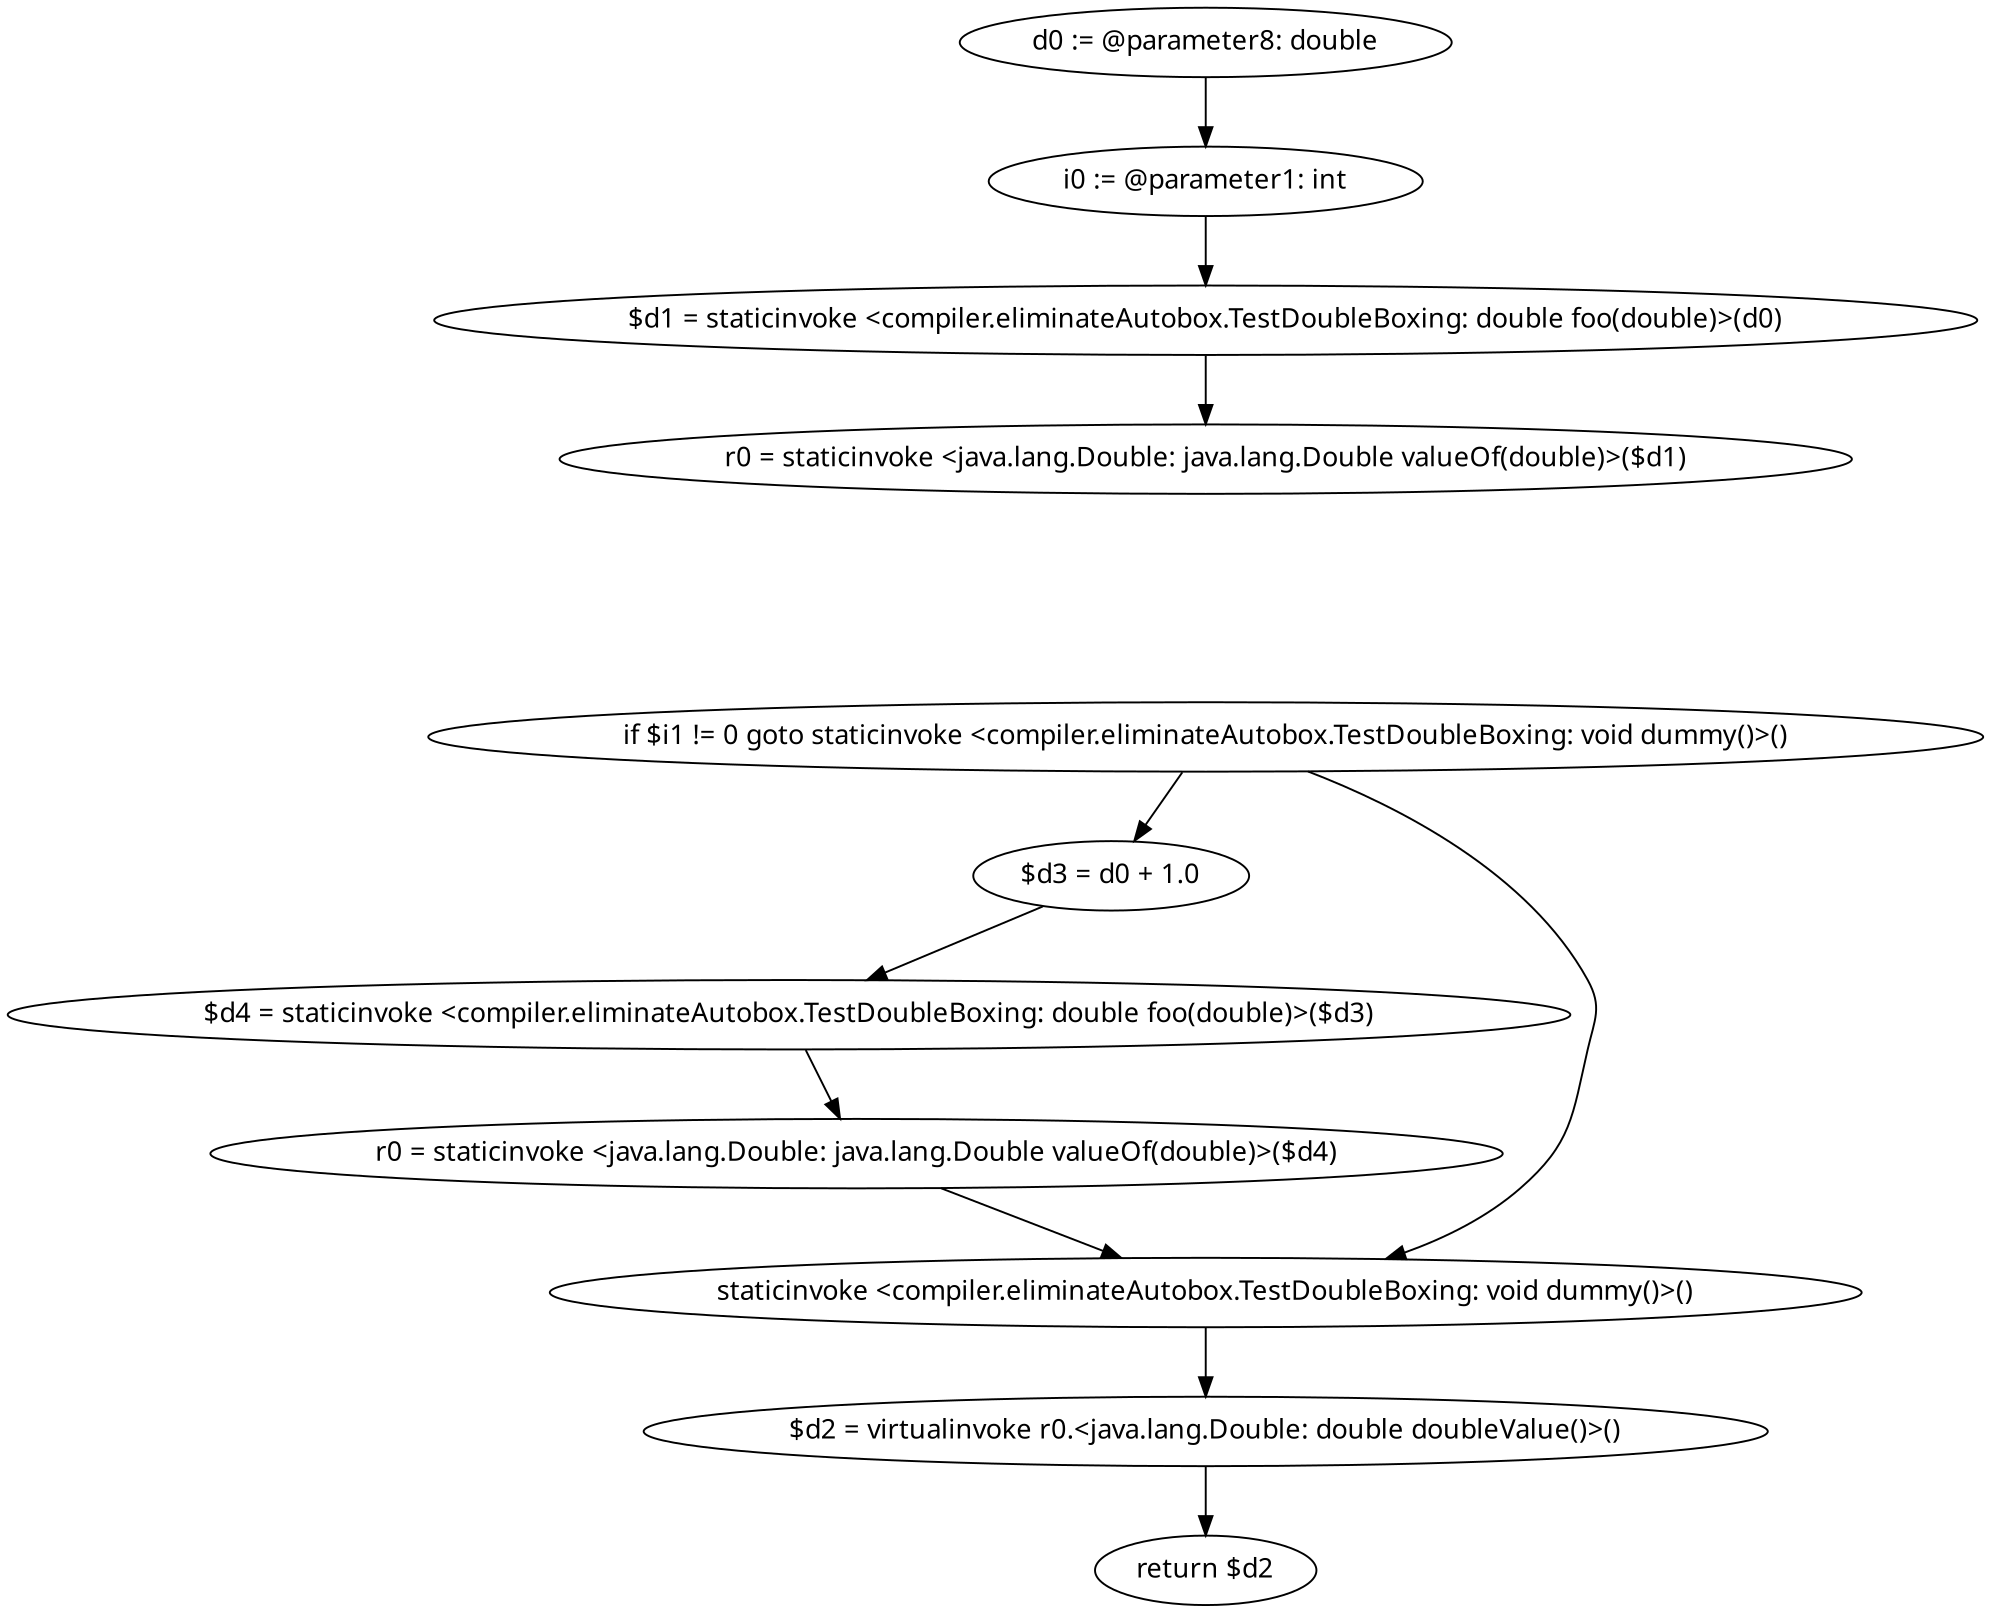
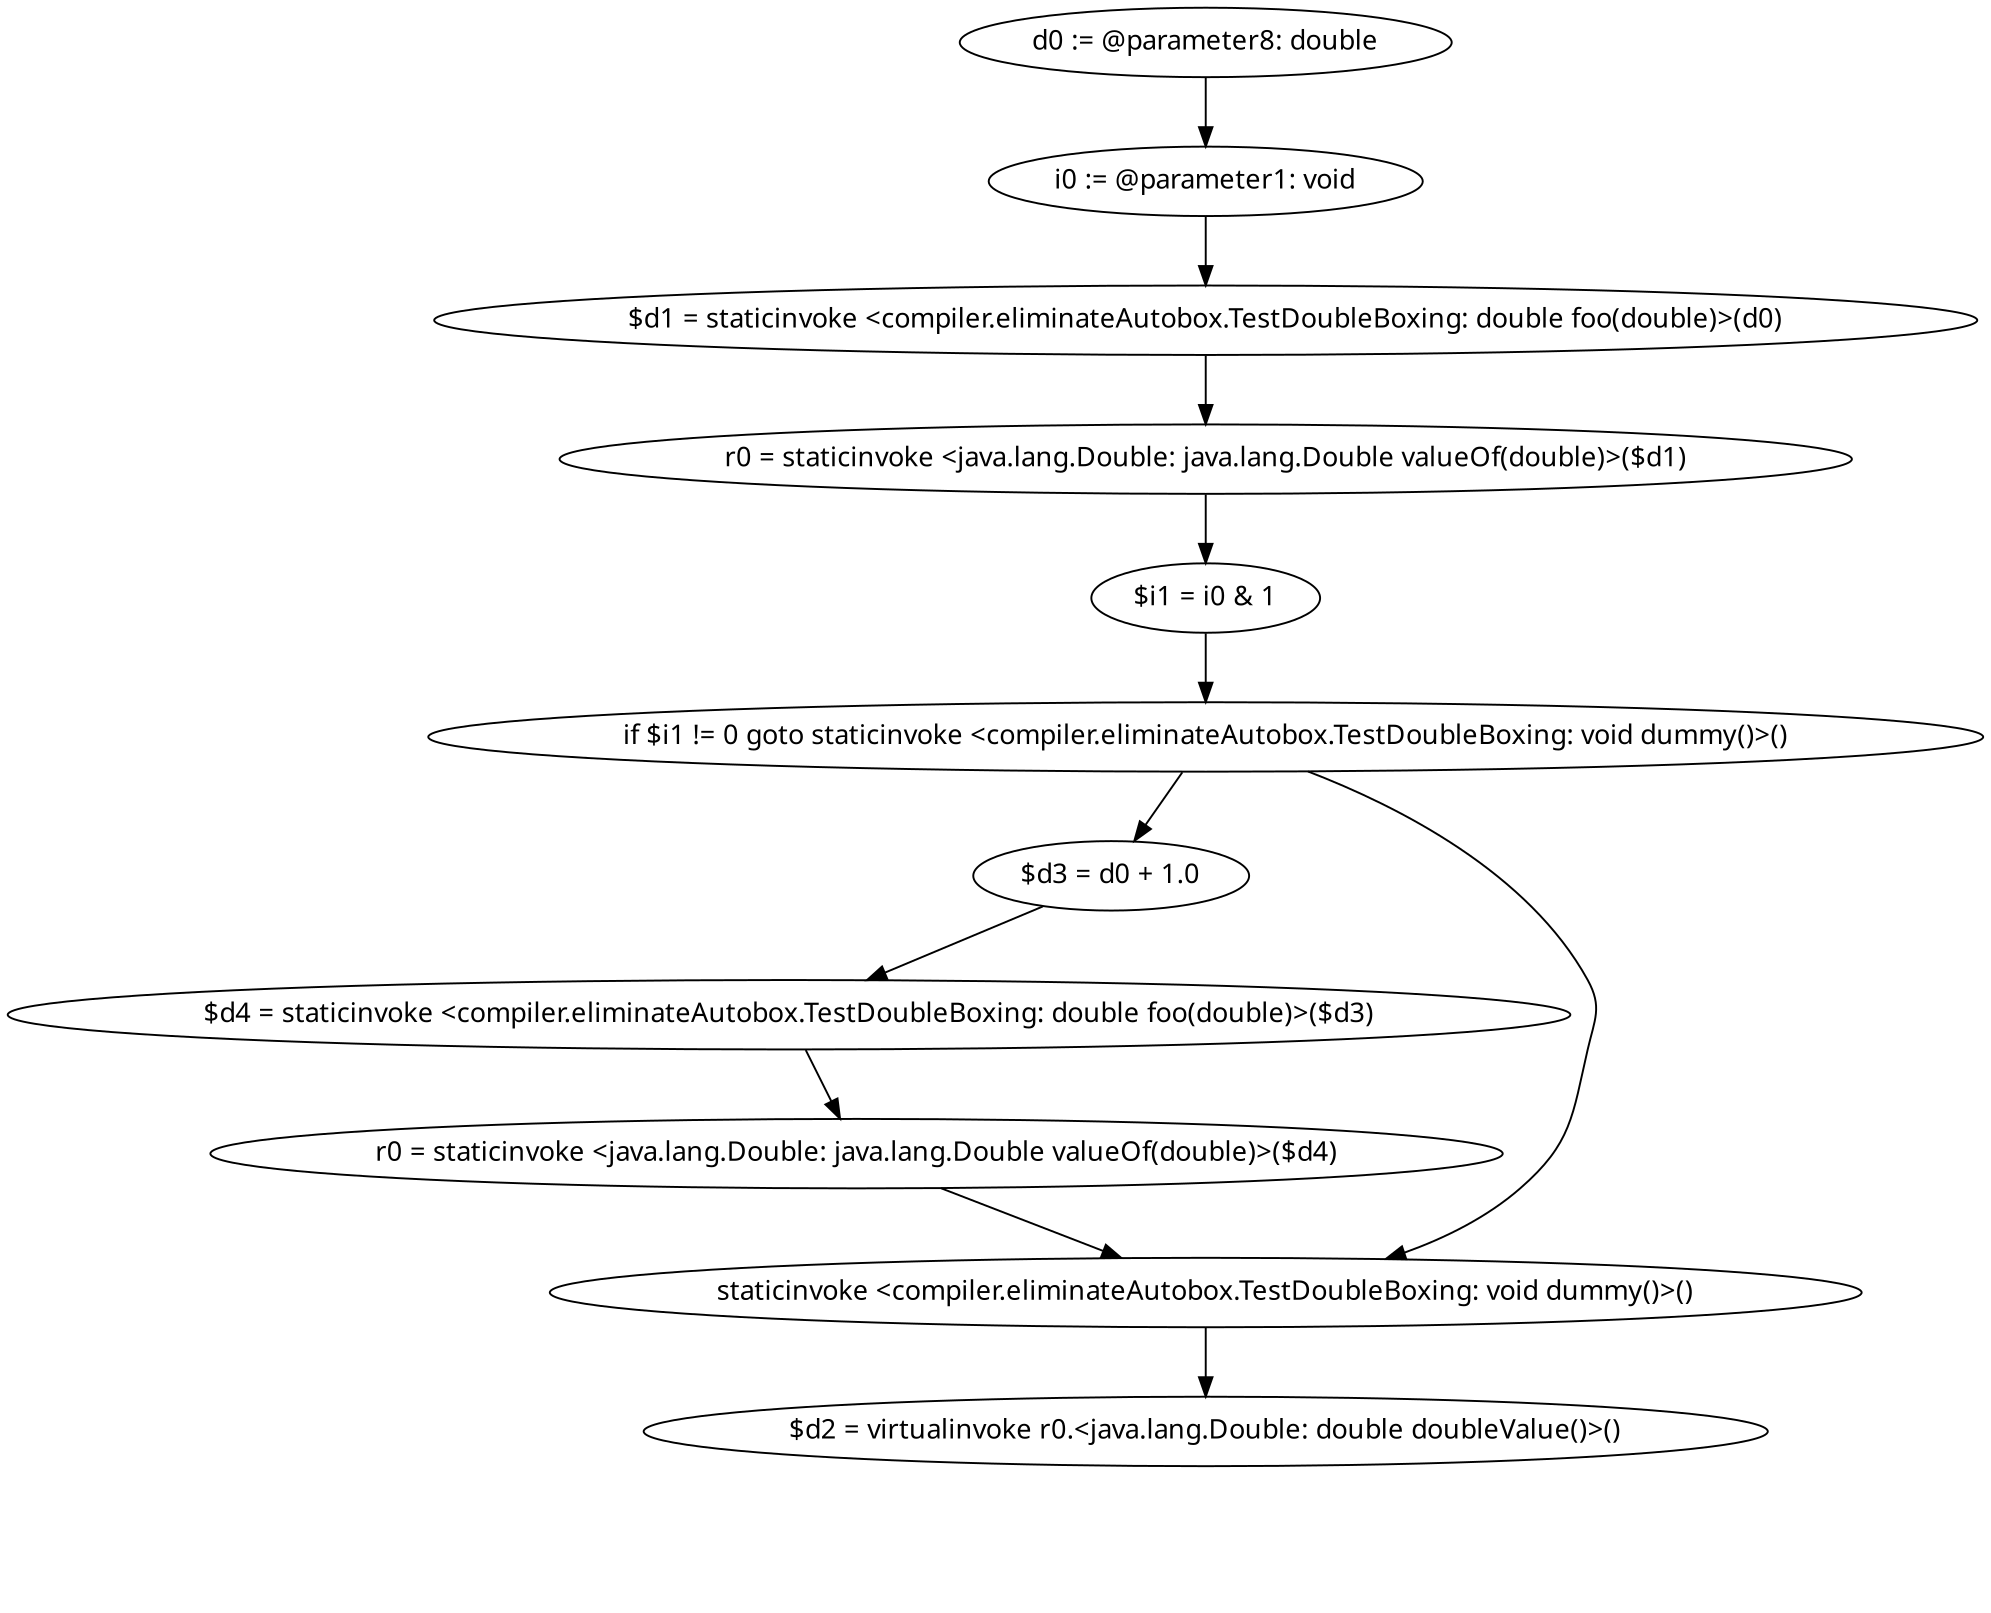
(1206, 181) -> (1206, 181)
none -> (1206, 598)
(1206, 1570) -> none
